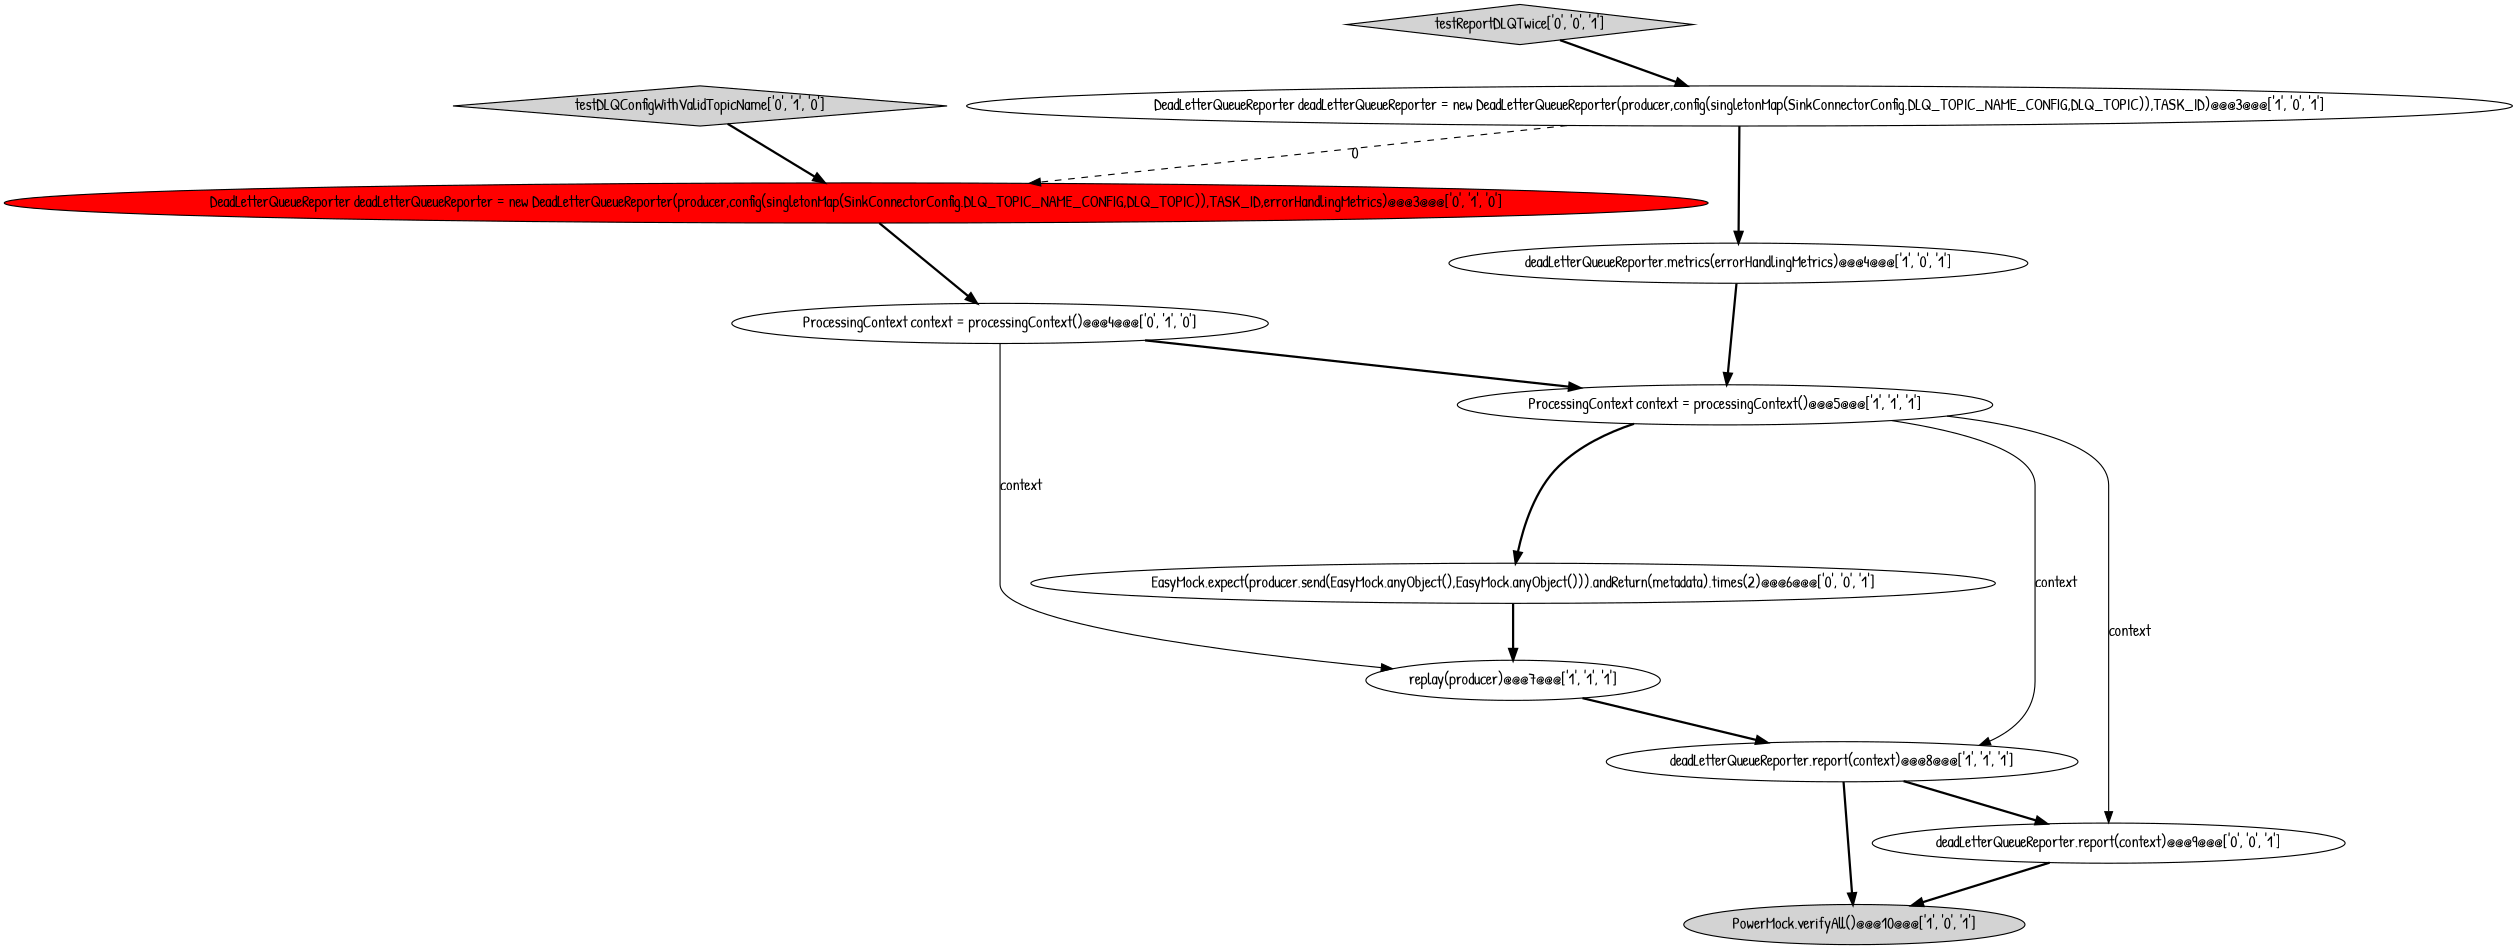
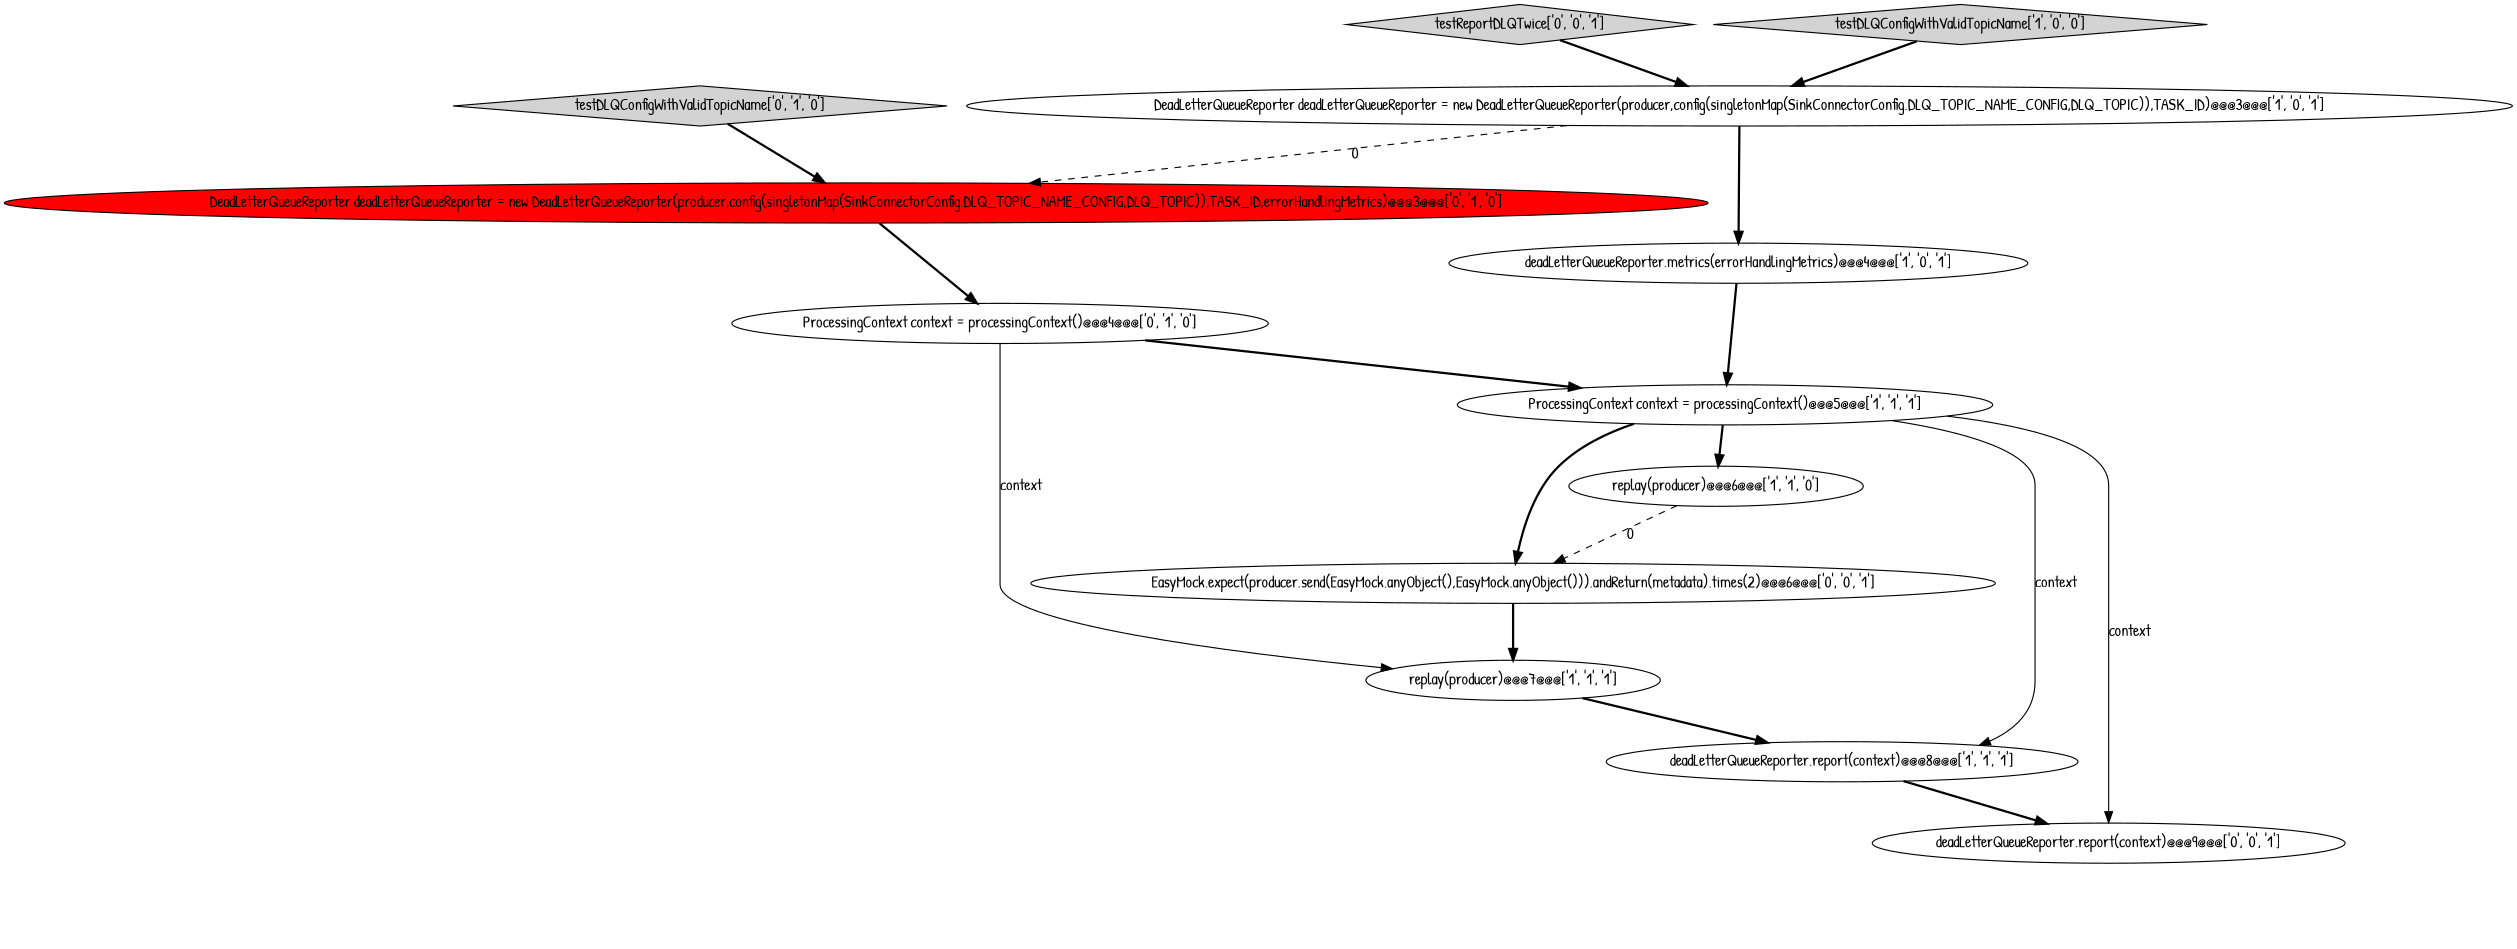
none -> (1960, 25)
none -> (1716, 486)
(1854, 925) -> none
